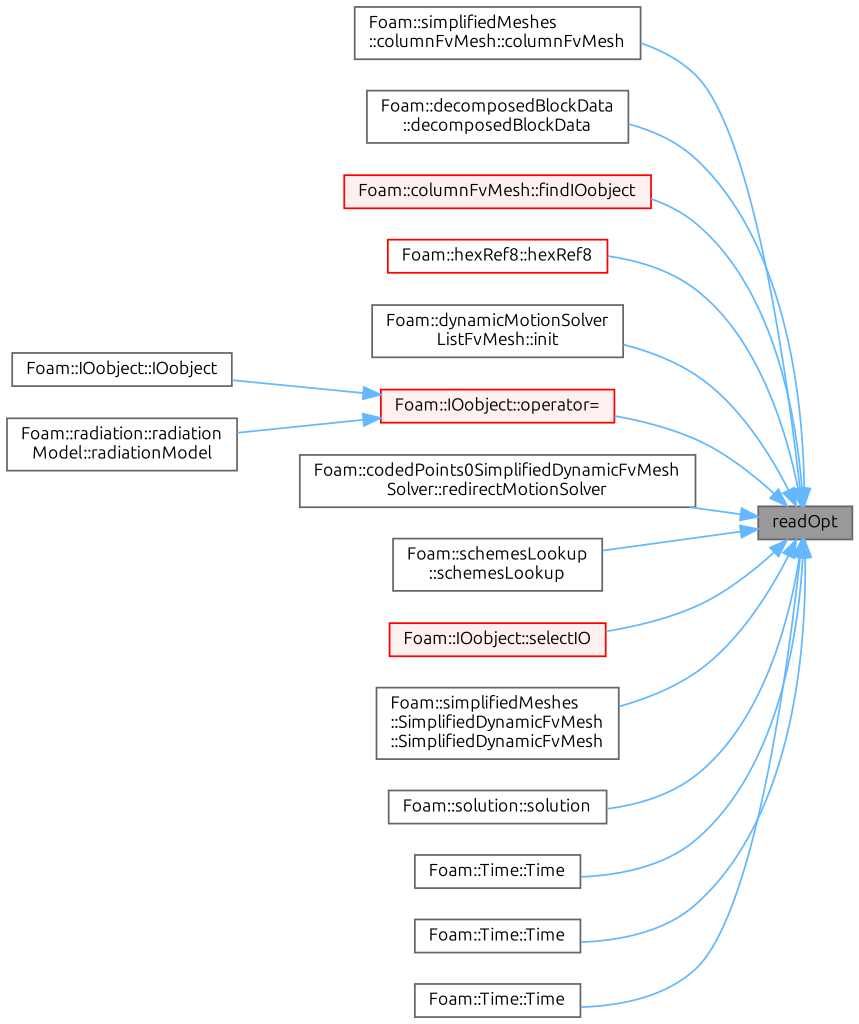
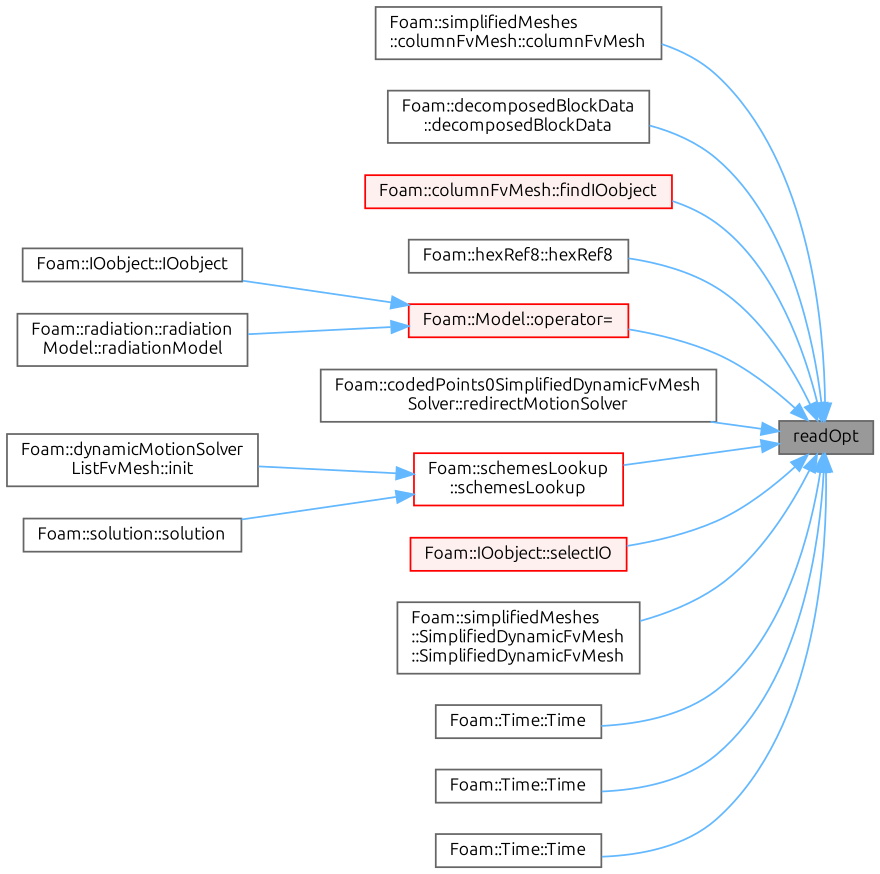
(498, 256) -> (519, 256)
(723, 397) -> (327, 470)
(498, 406) -> (519, 321)
(498, 565) -> (519, 479)
(744, 719) -> (319, 508)
